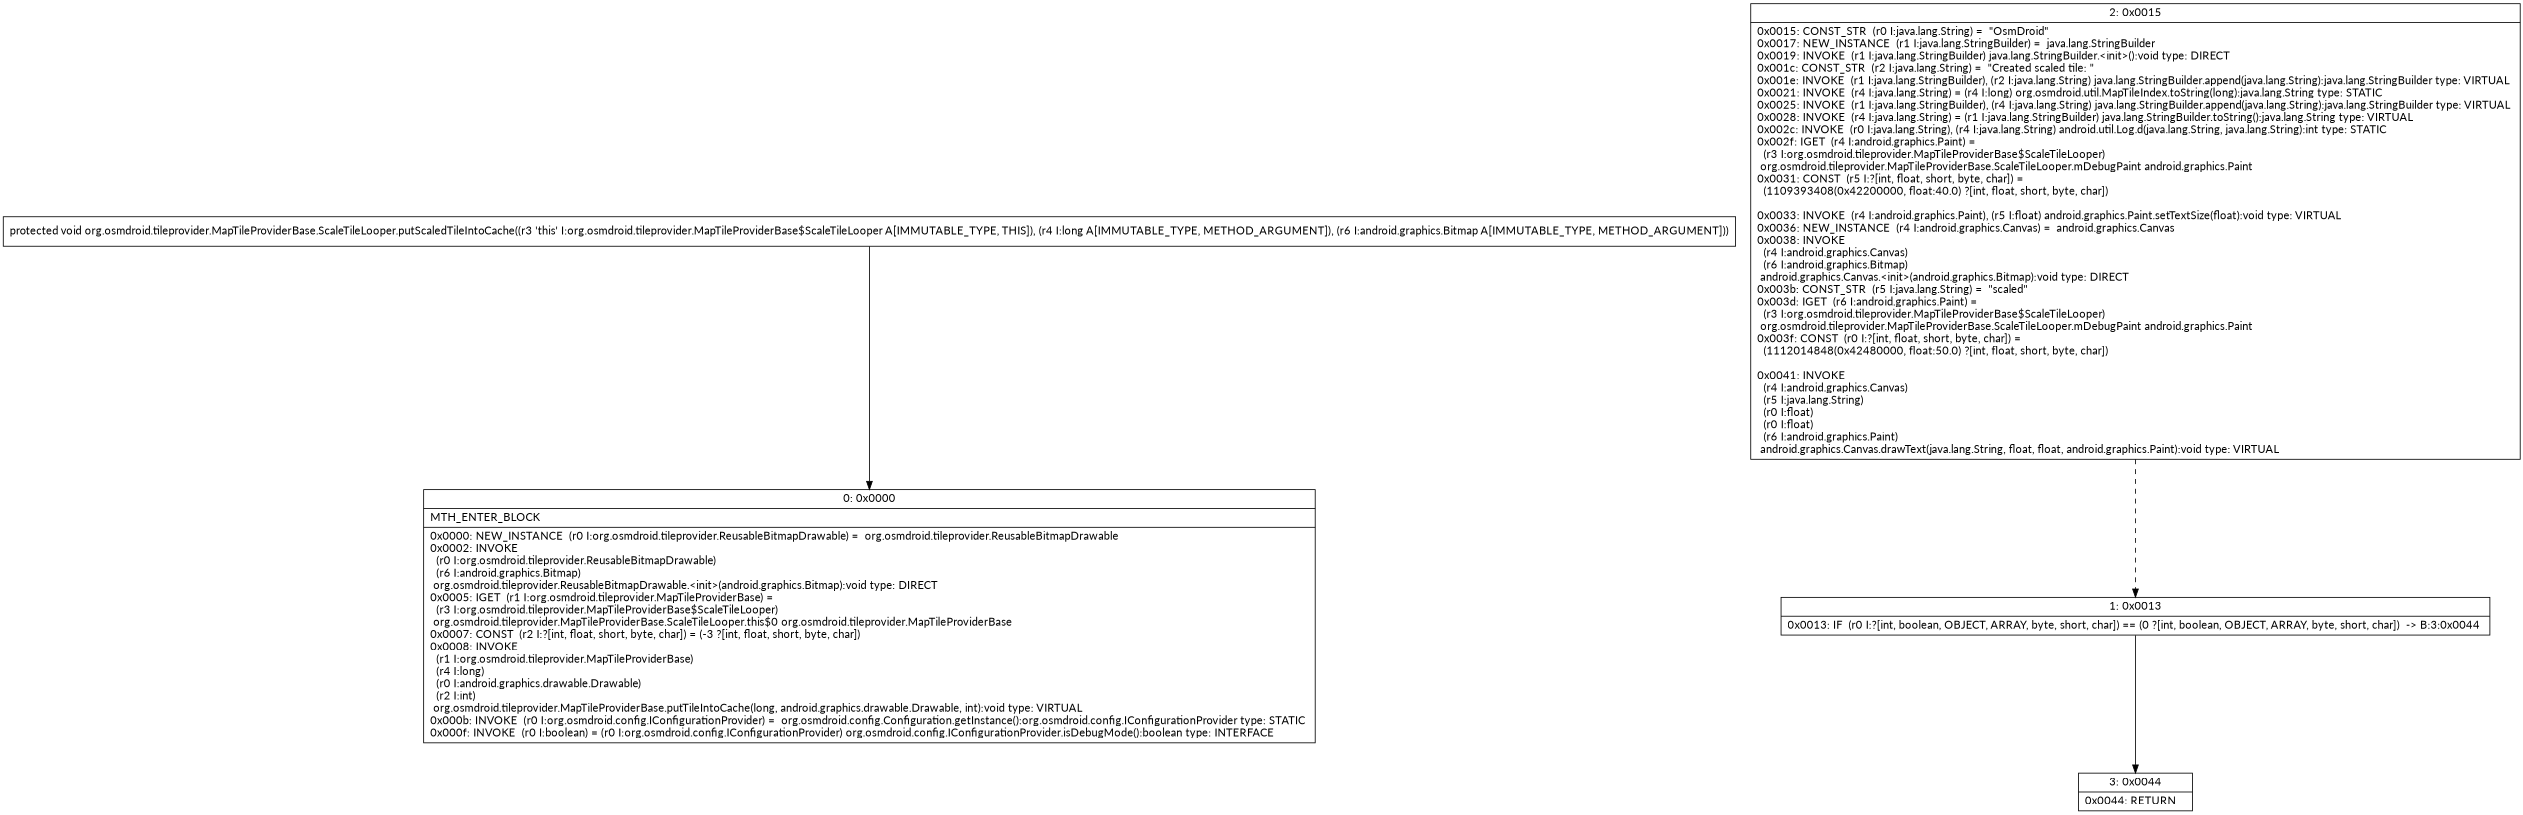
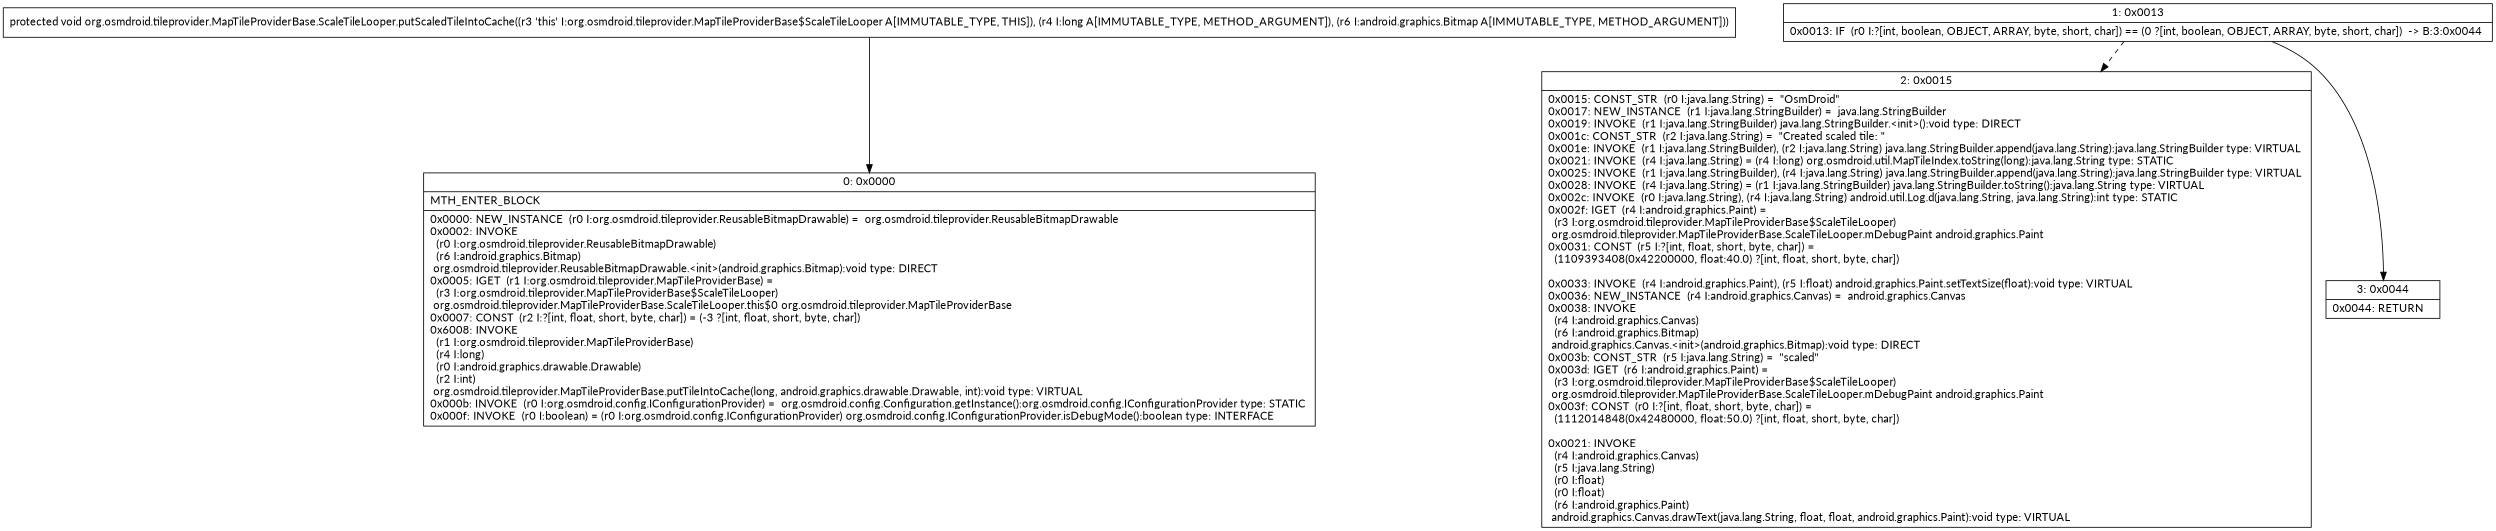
(1804, 376) -> (1595, 444)
(2135, 524) -> (2115, 53)
(477, 647) -> (477, 330)
